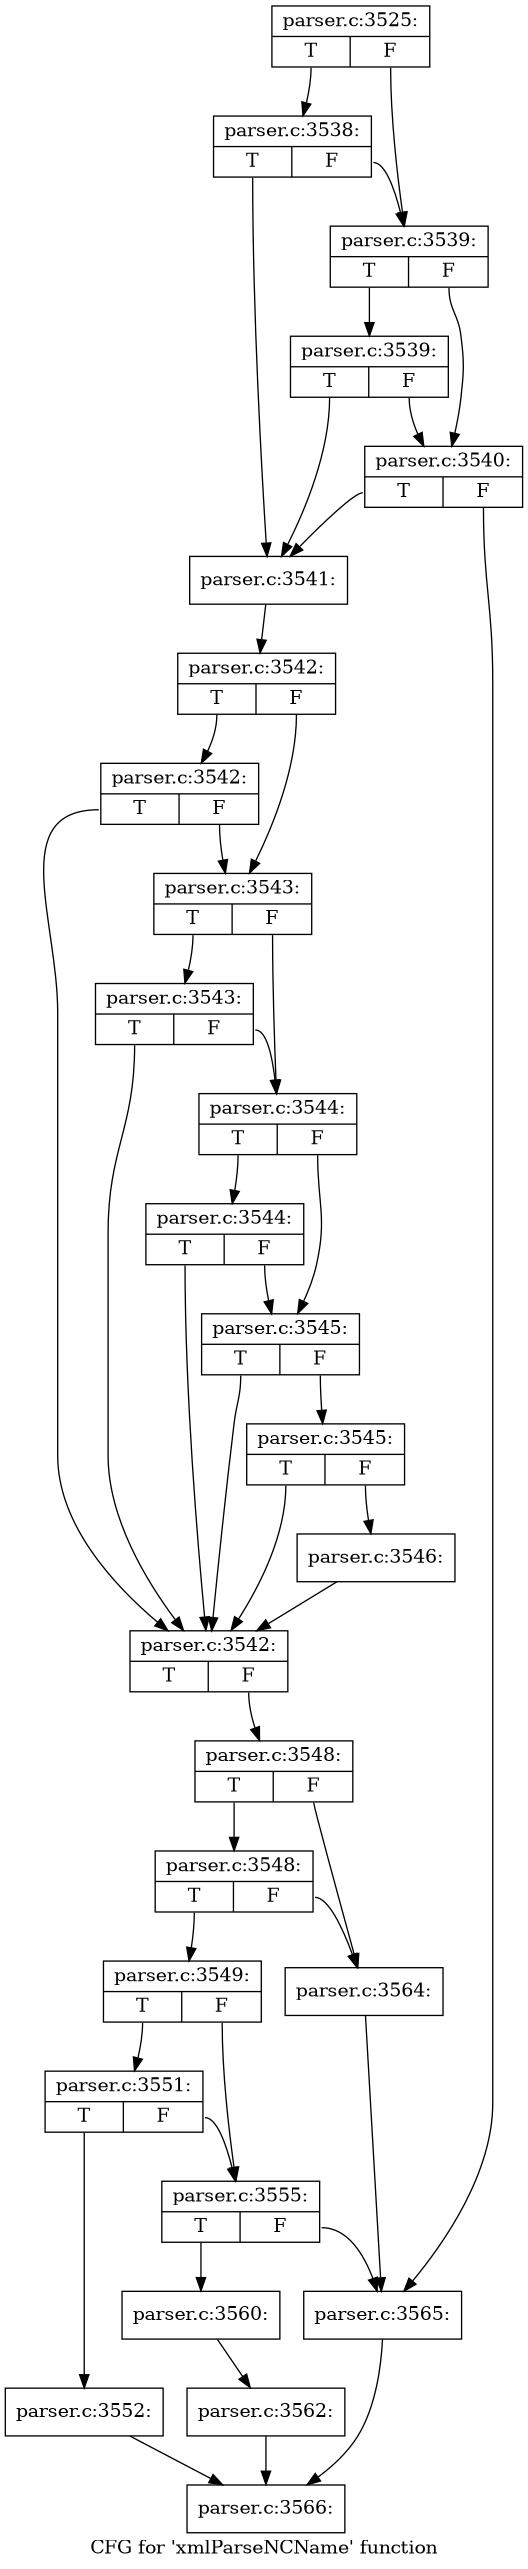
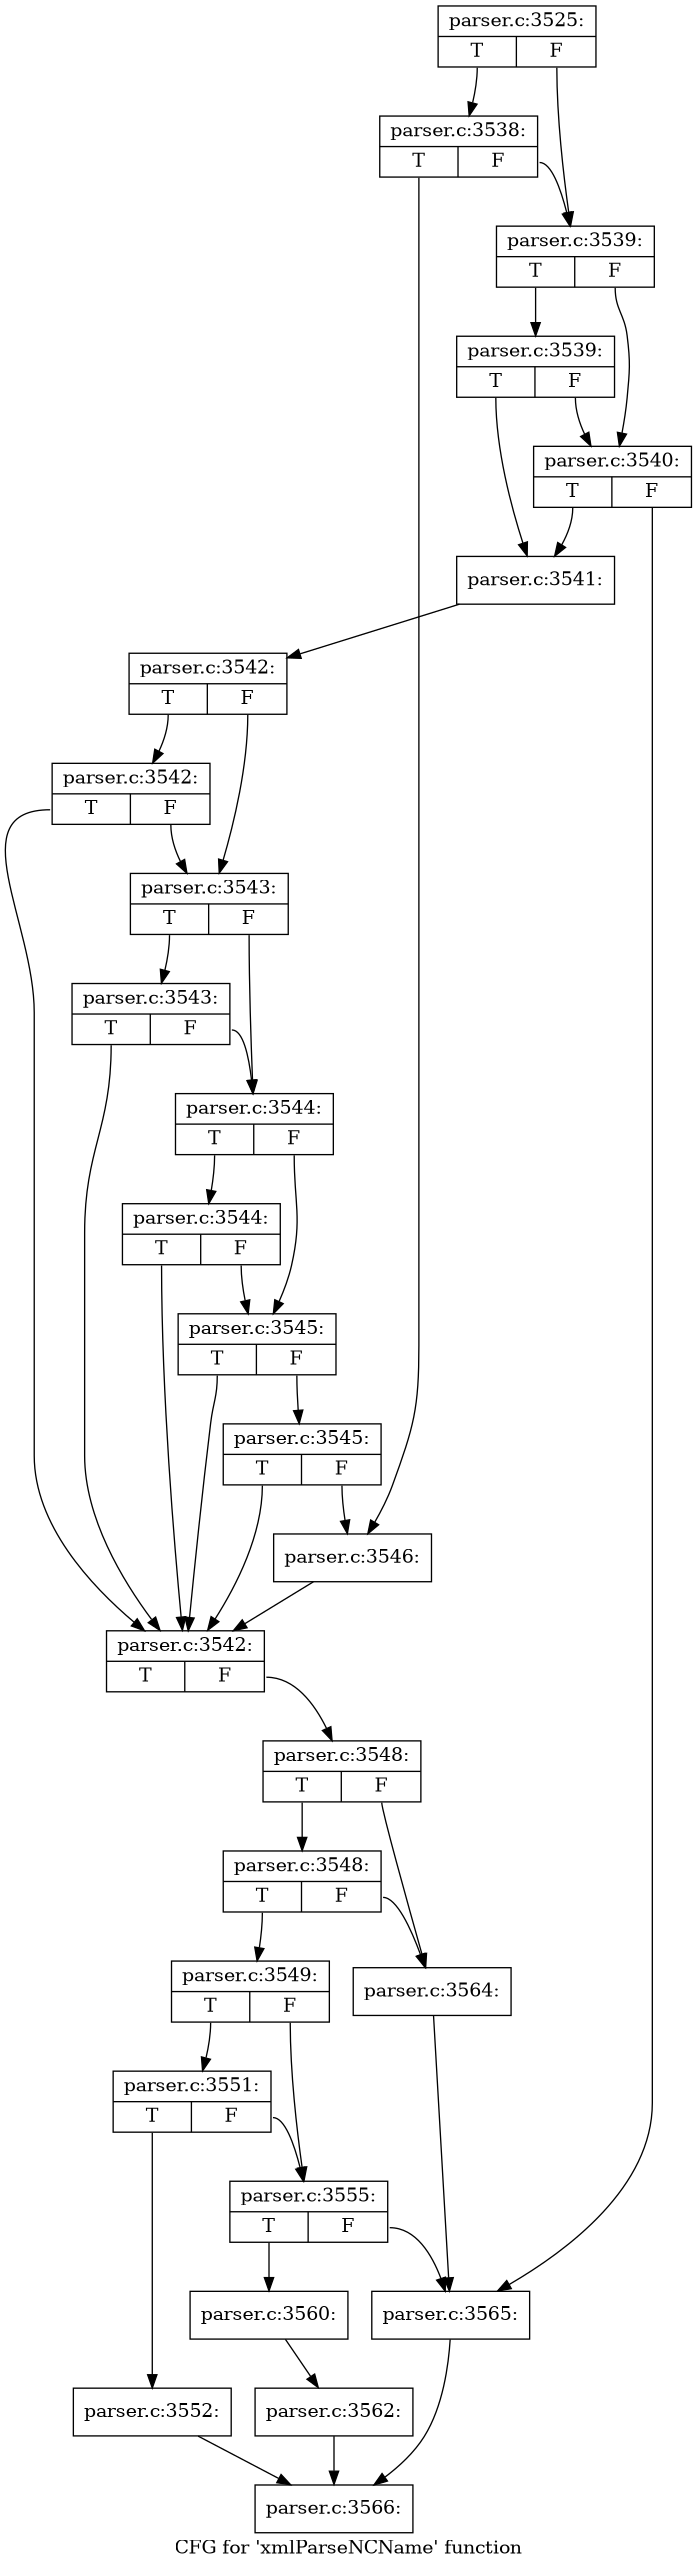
(257, 360) -> (419, 854)
